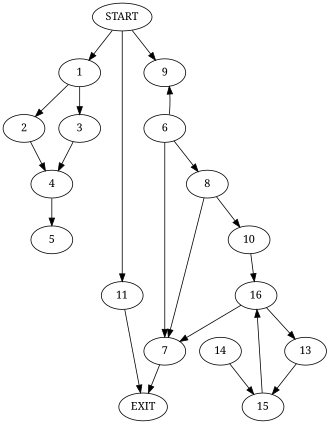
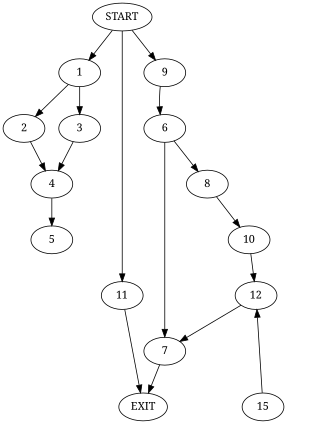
(170, 104) -> (160, 97)
(187, 264) -> none
(256, 296) -> (256, 296)
(220, 351) -> none
(306, 351) -> none
